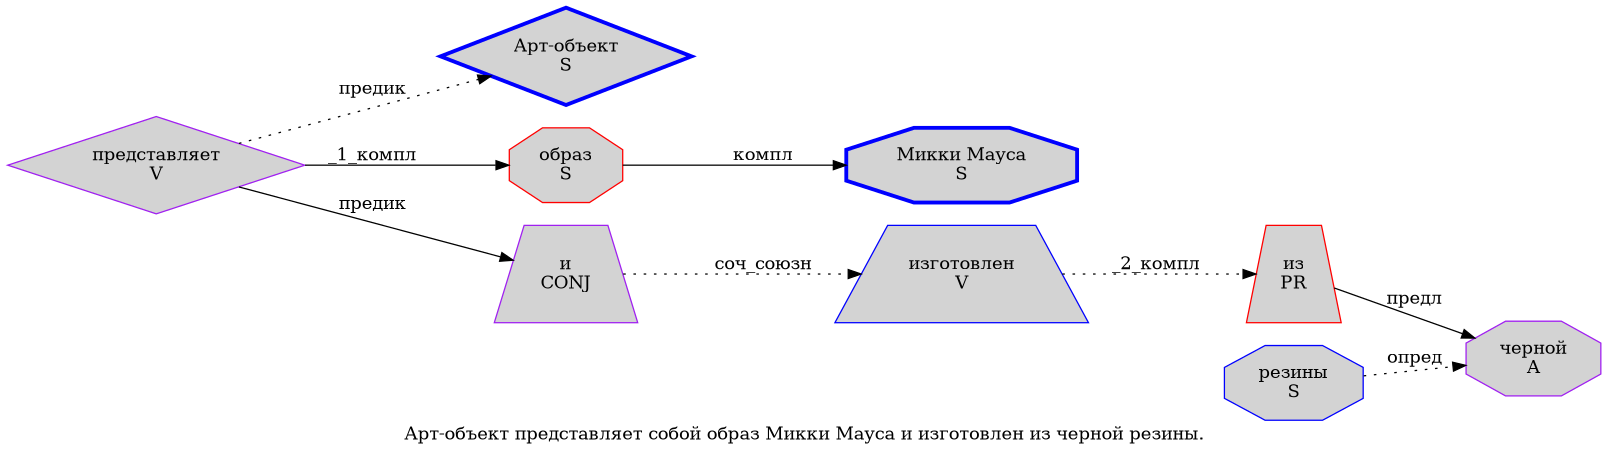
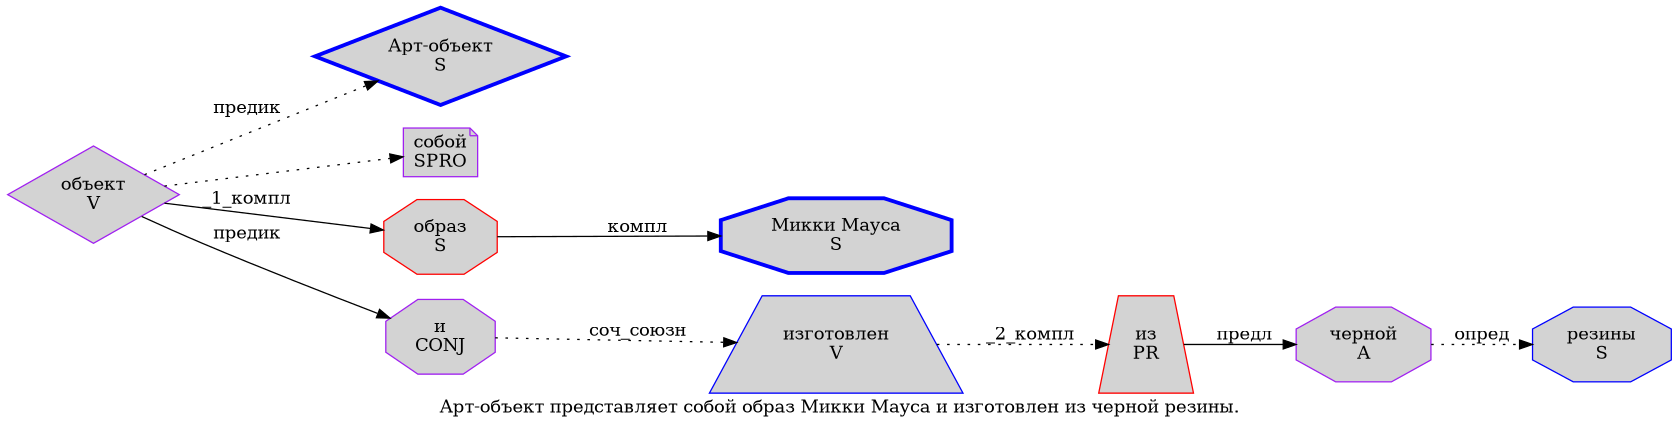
none -> (441, 152)
(156, 165) -> (93, 195)
(566, 274) -> (441, 337)
(1408, 371) -> (1475, 344)
